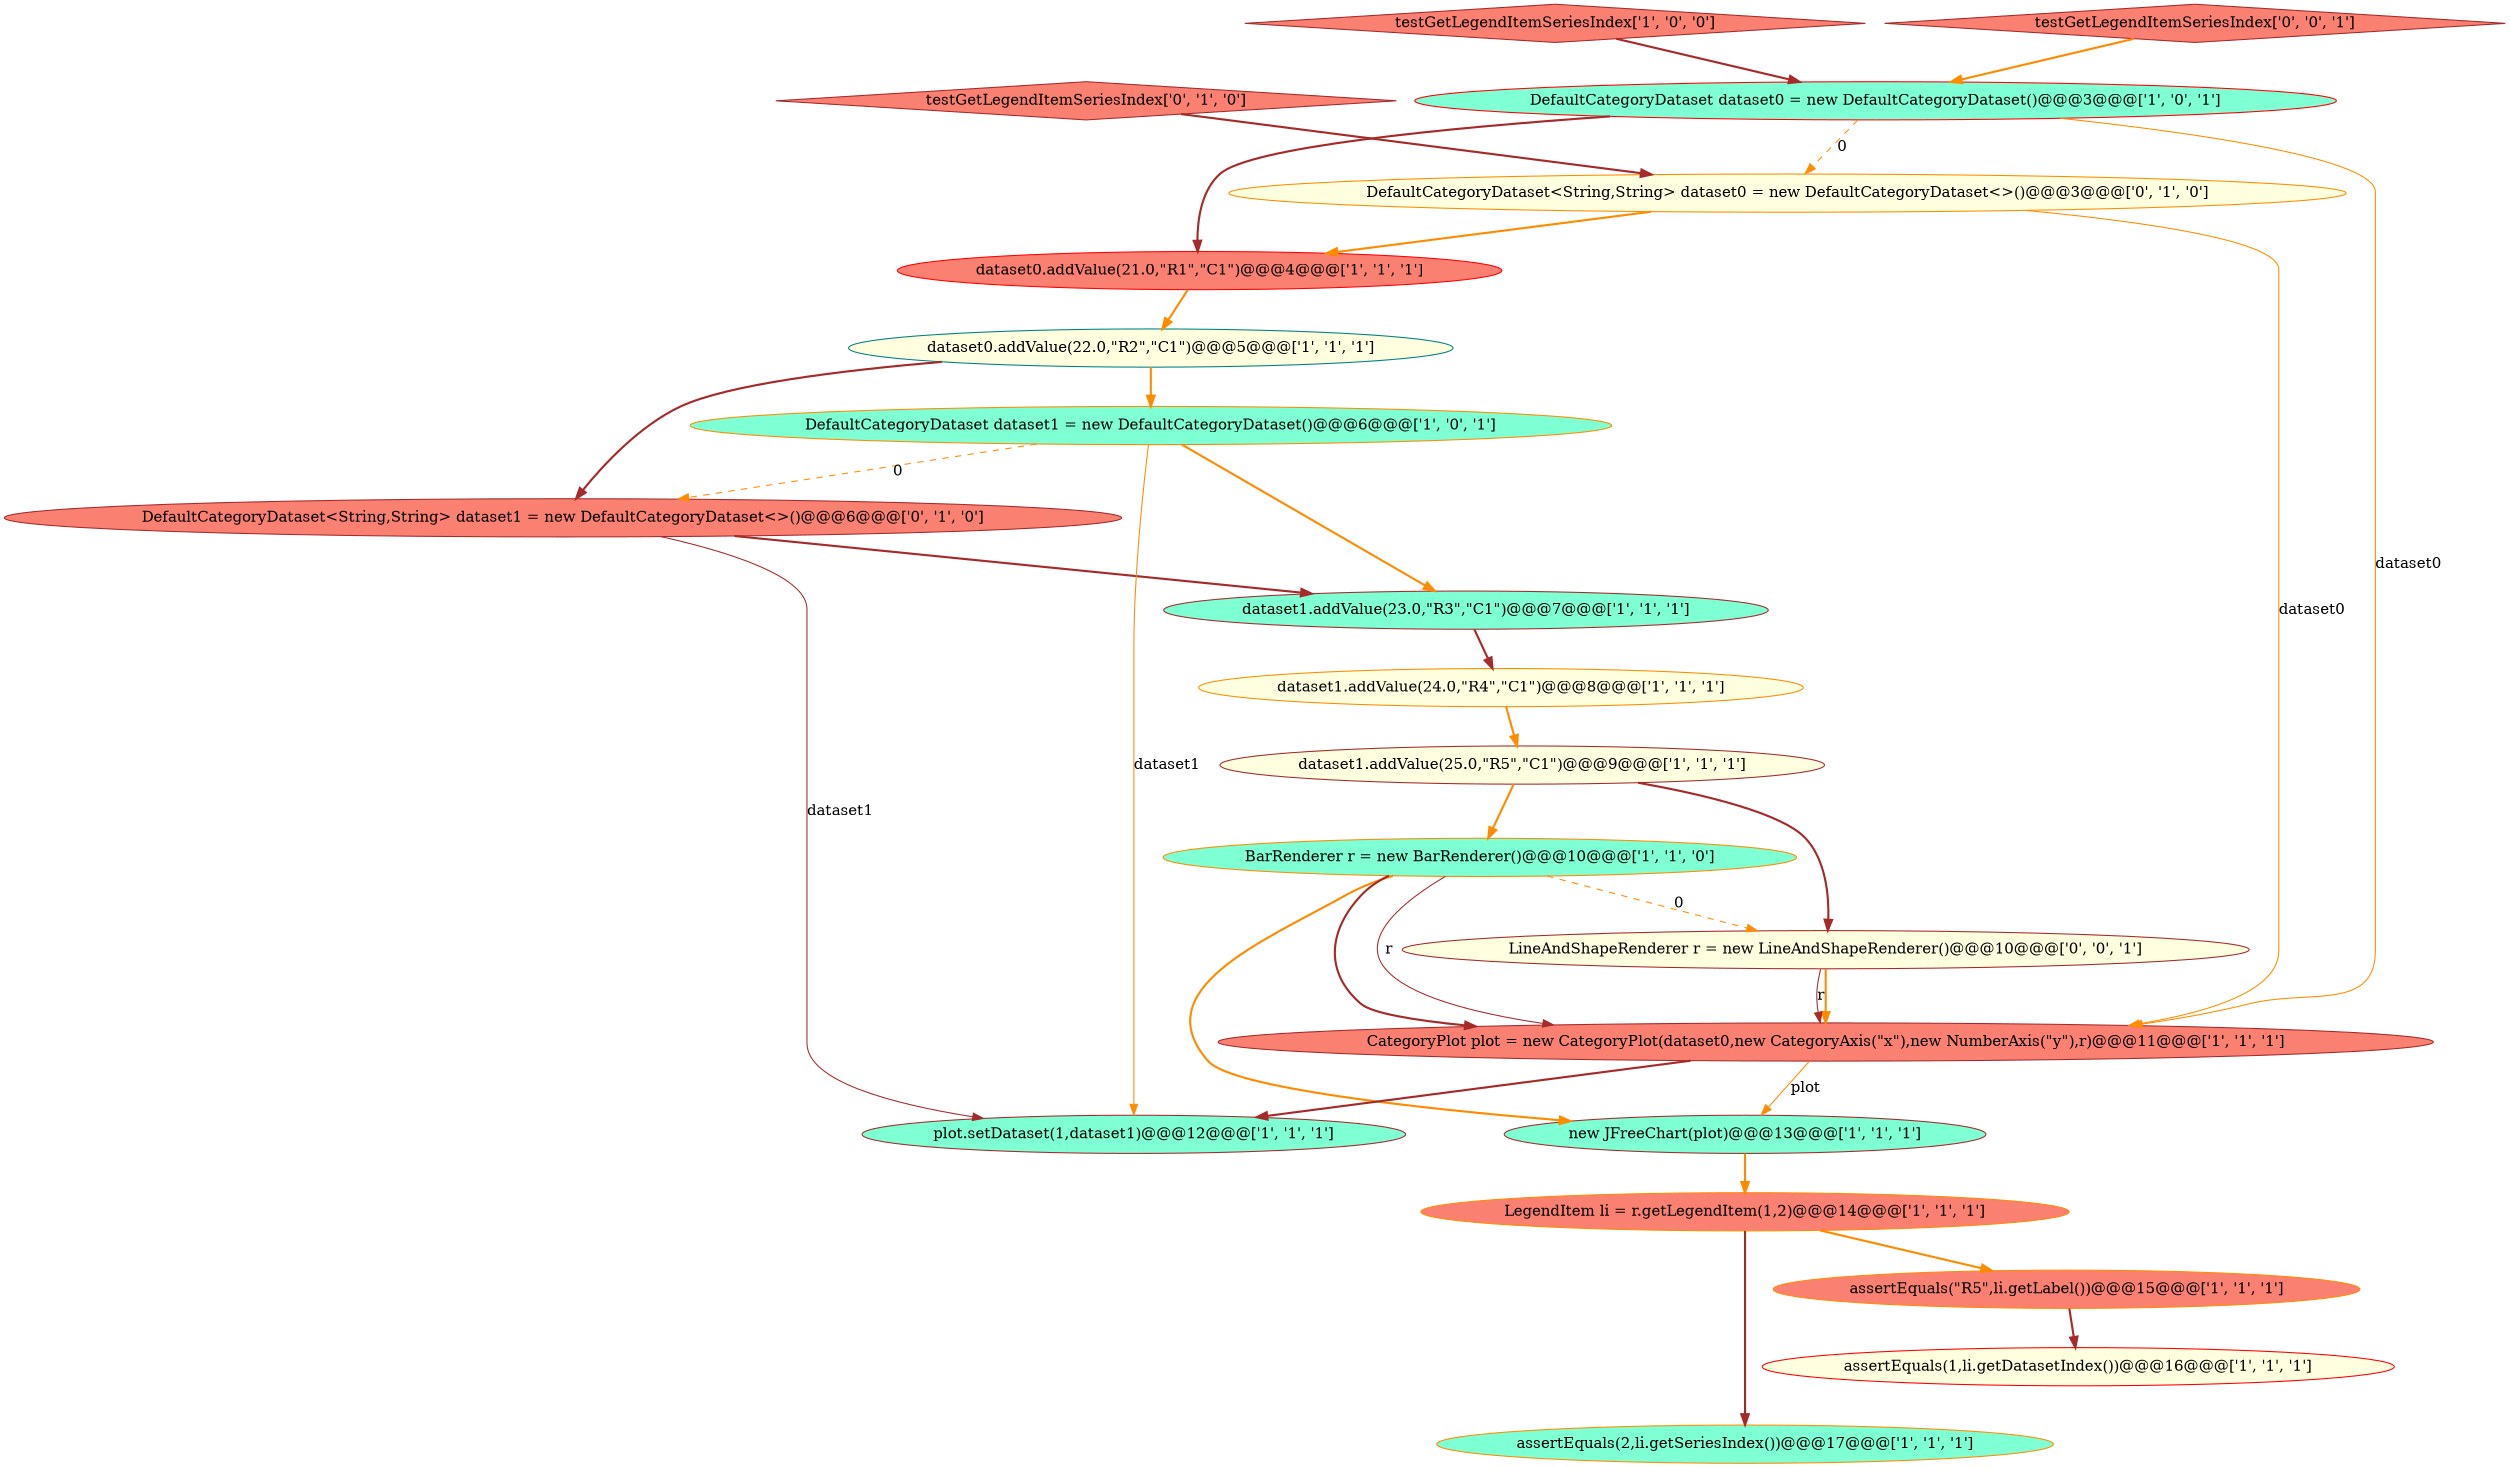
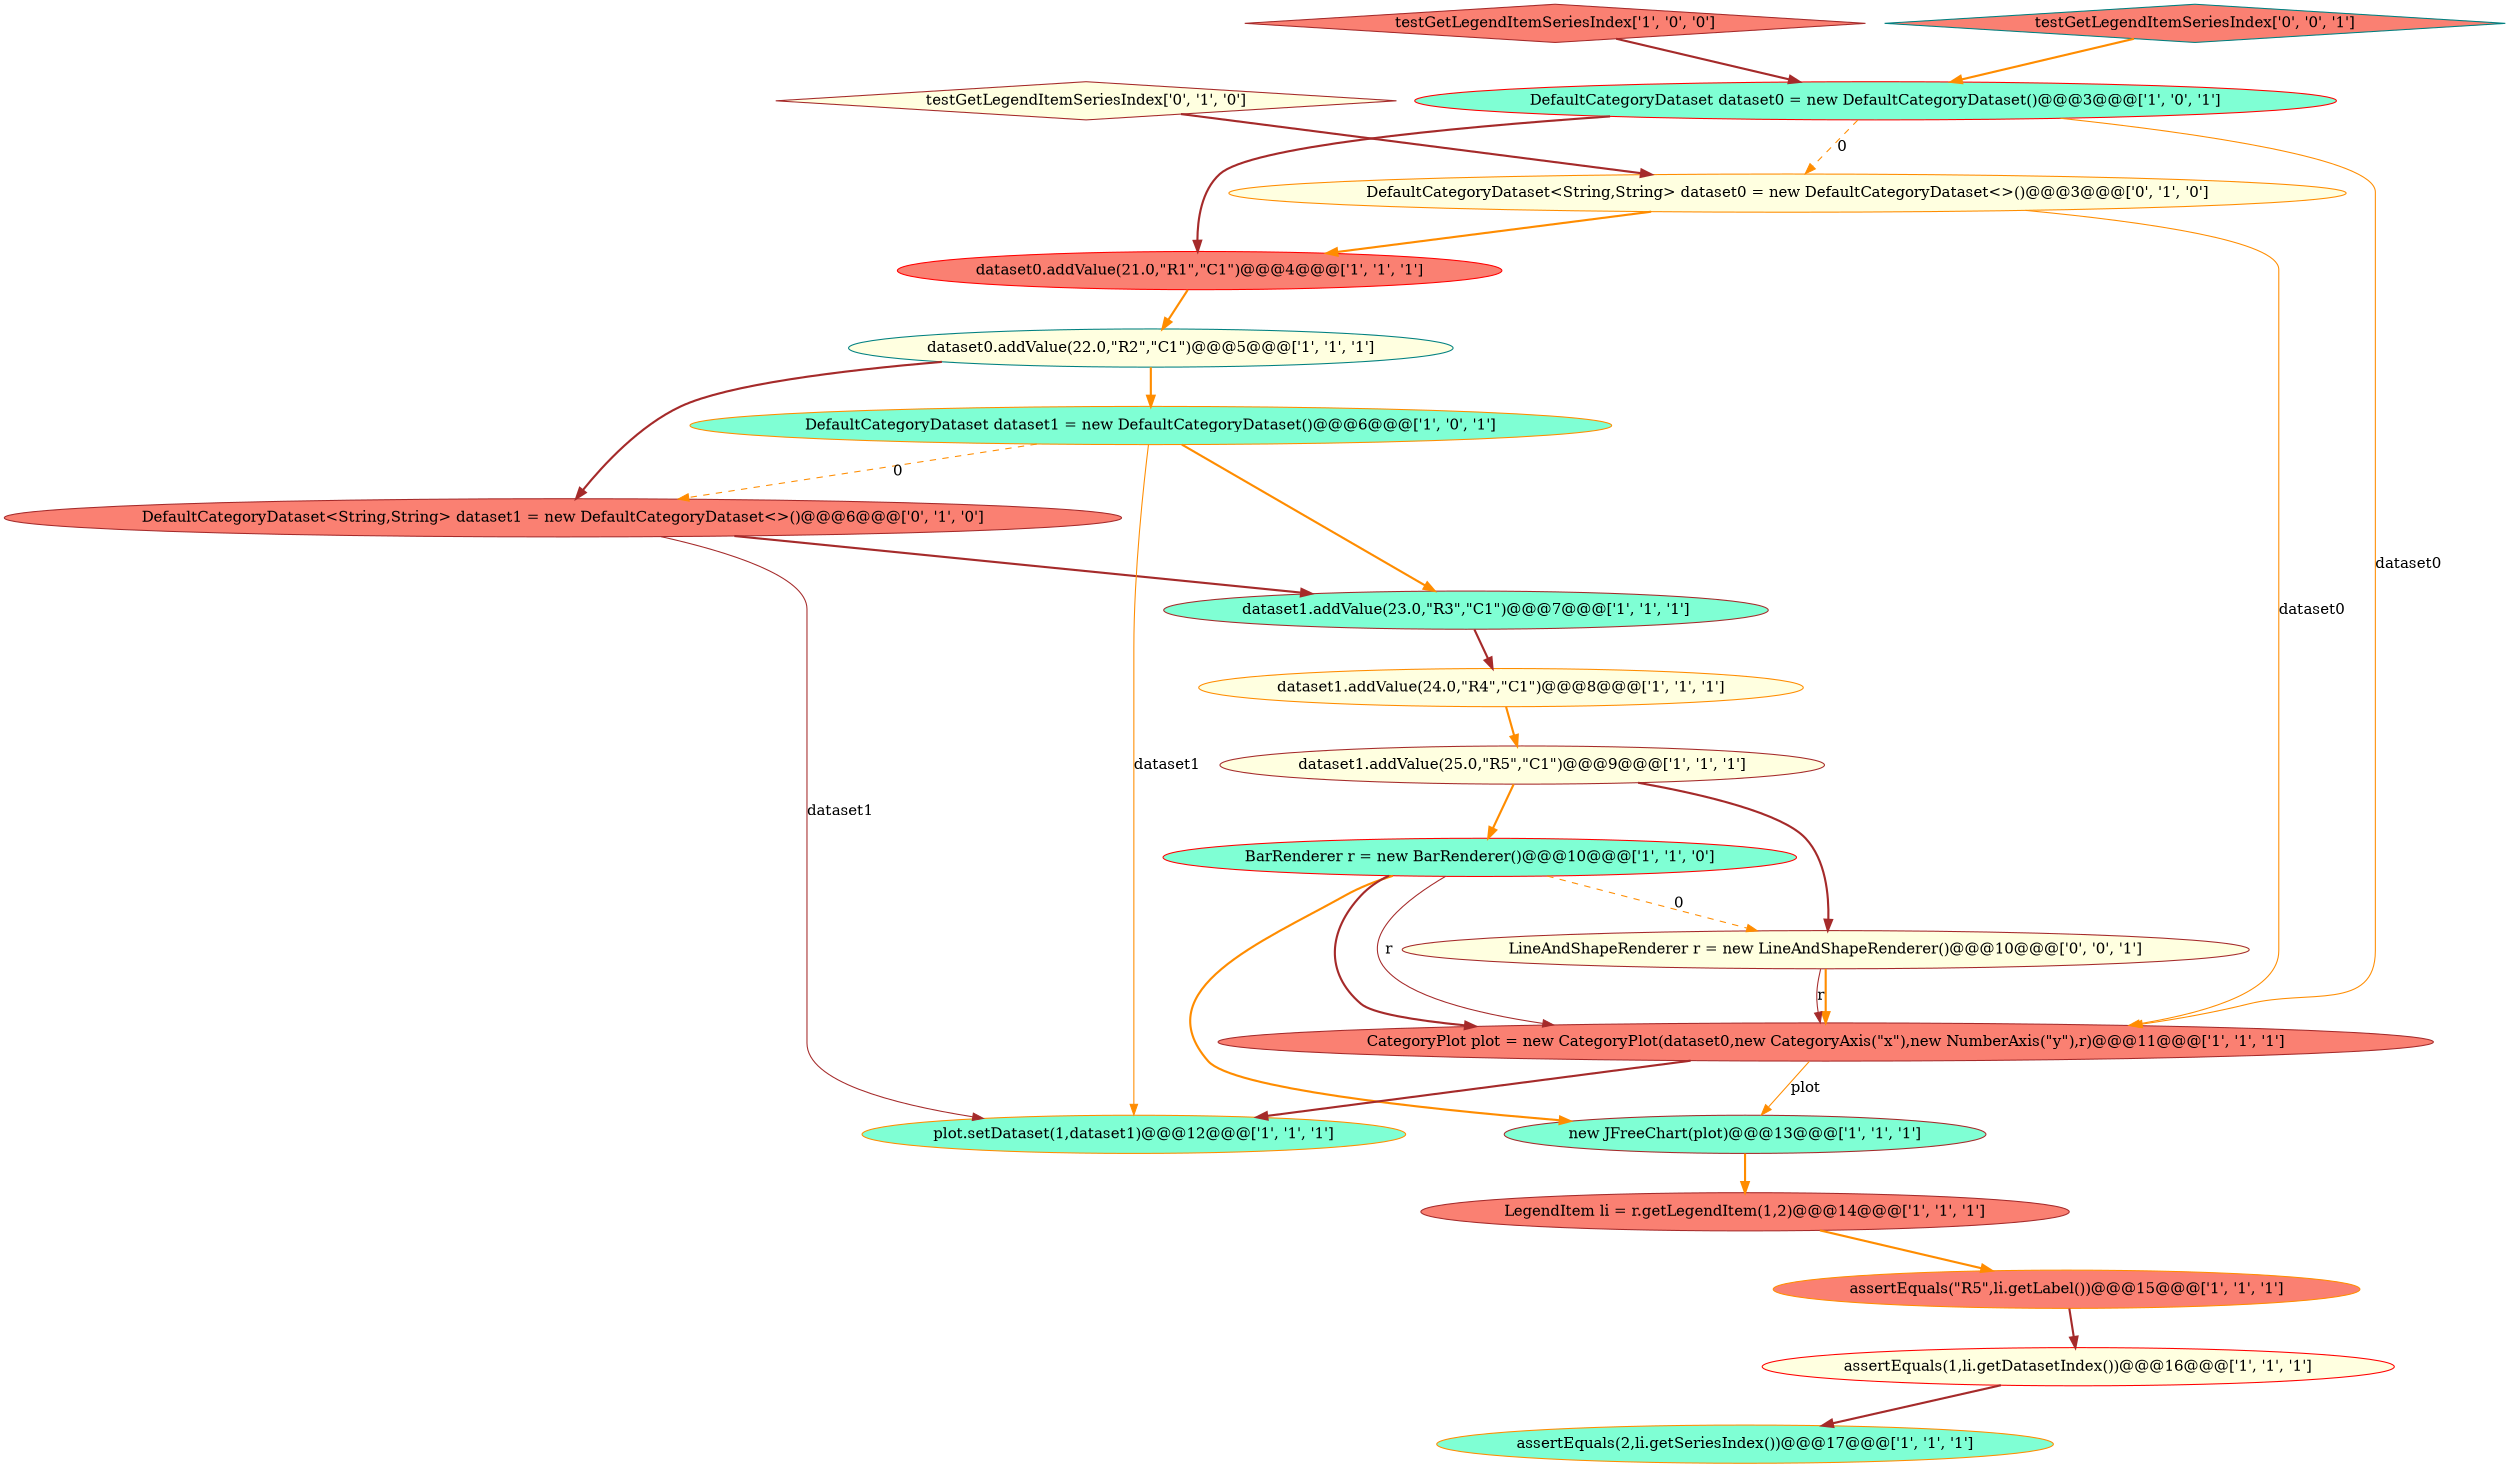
(2195, 23) -> (2195, 23)
(1086, 101) -> (1086, 101)
(1480, 857) -> (1480, 857)
(1134, 1134) -> (1134, 1134)
(1745, 1212) -> (1745, 1212)
(1745, 1323) -> (1917, 1404)
